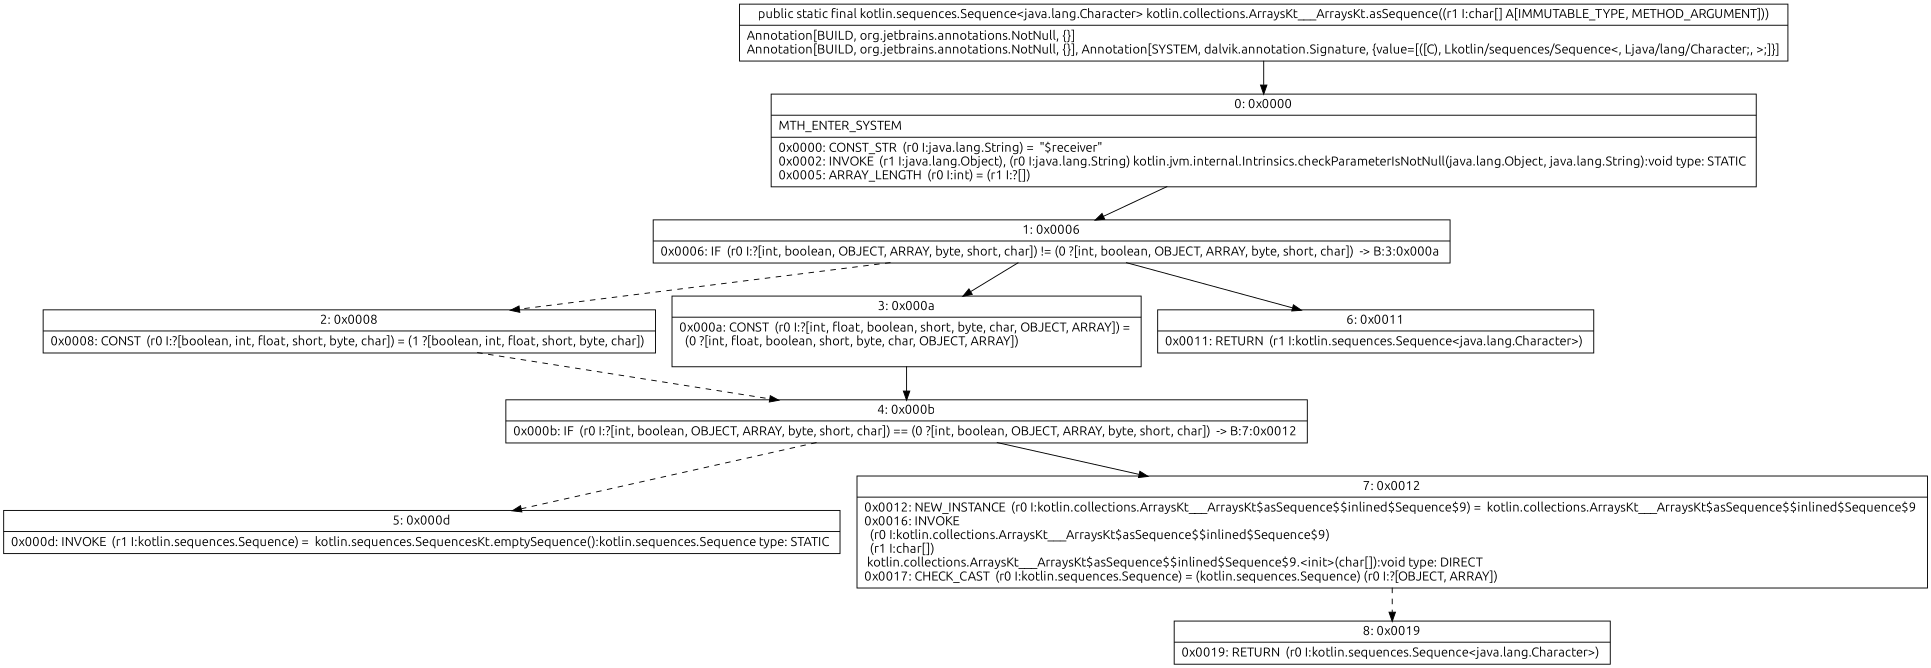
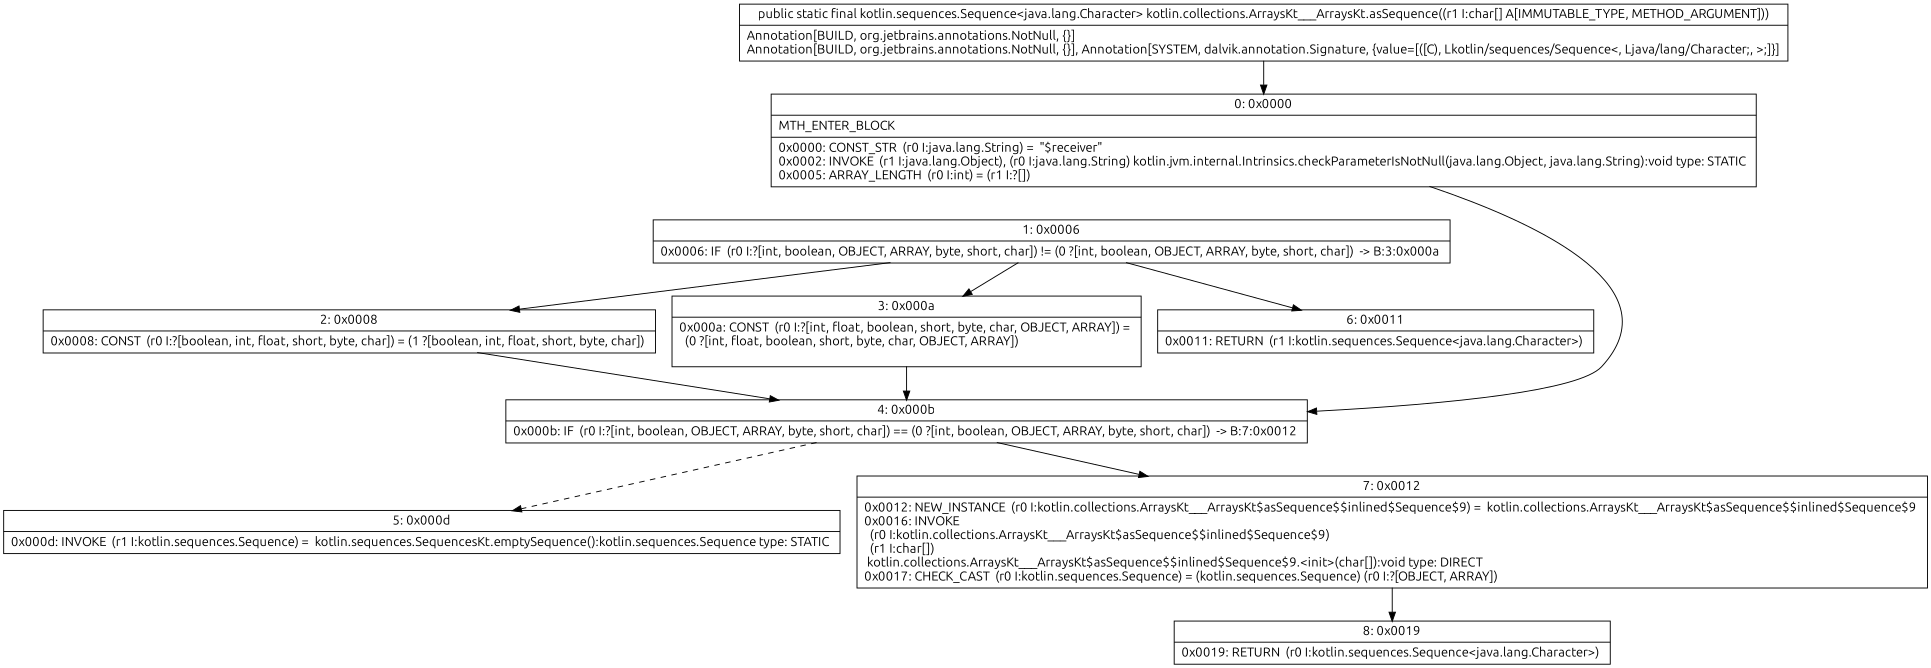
(840, 126) -> (837, 126)
(1135, 201) -> (1603, 364)
(705, 286) -> (705, 286)
(623, 376) -> (623, 376)
(1392, 600) -> (1392, 600)
